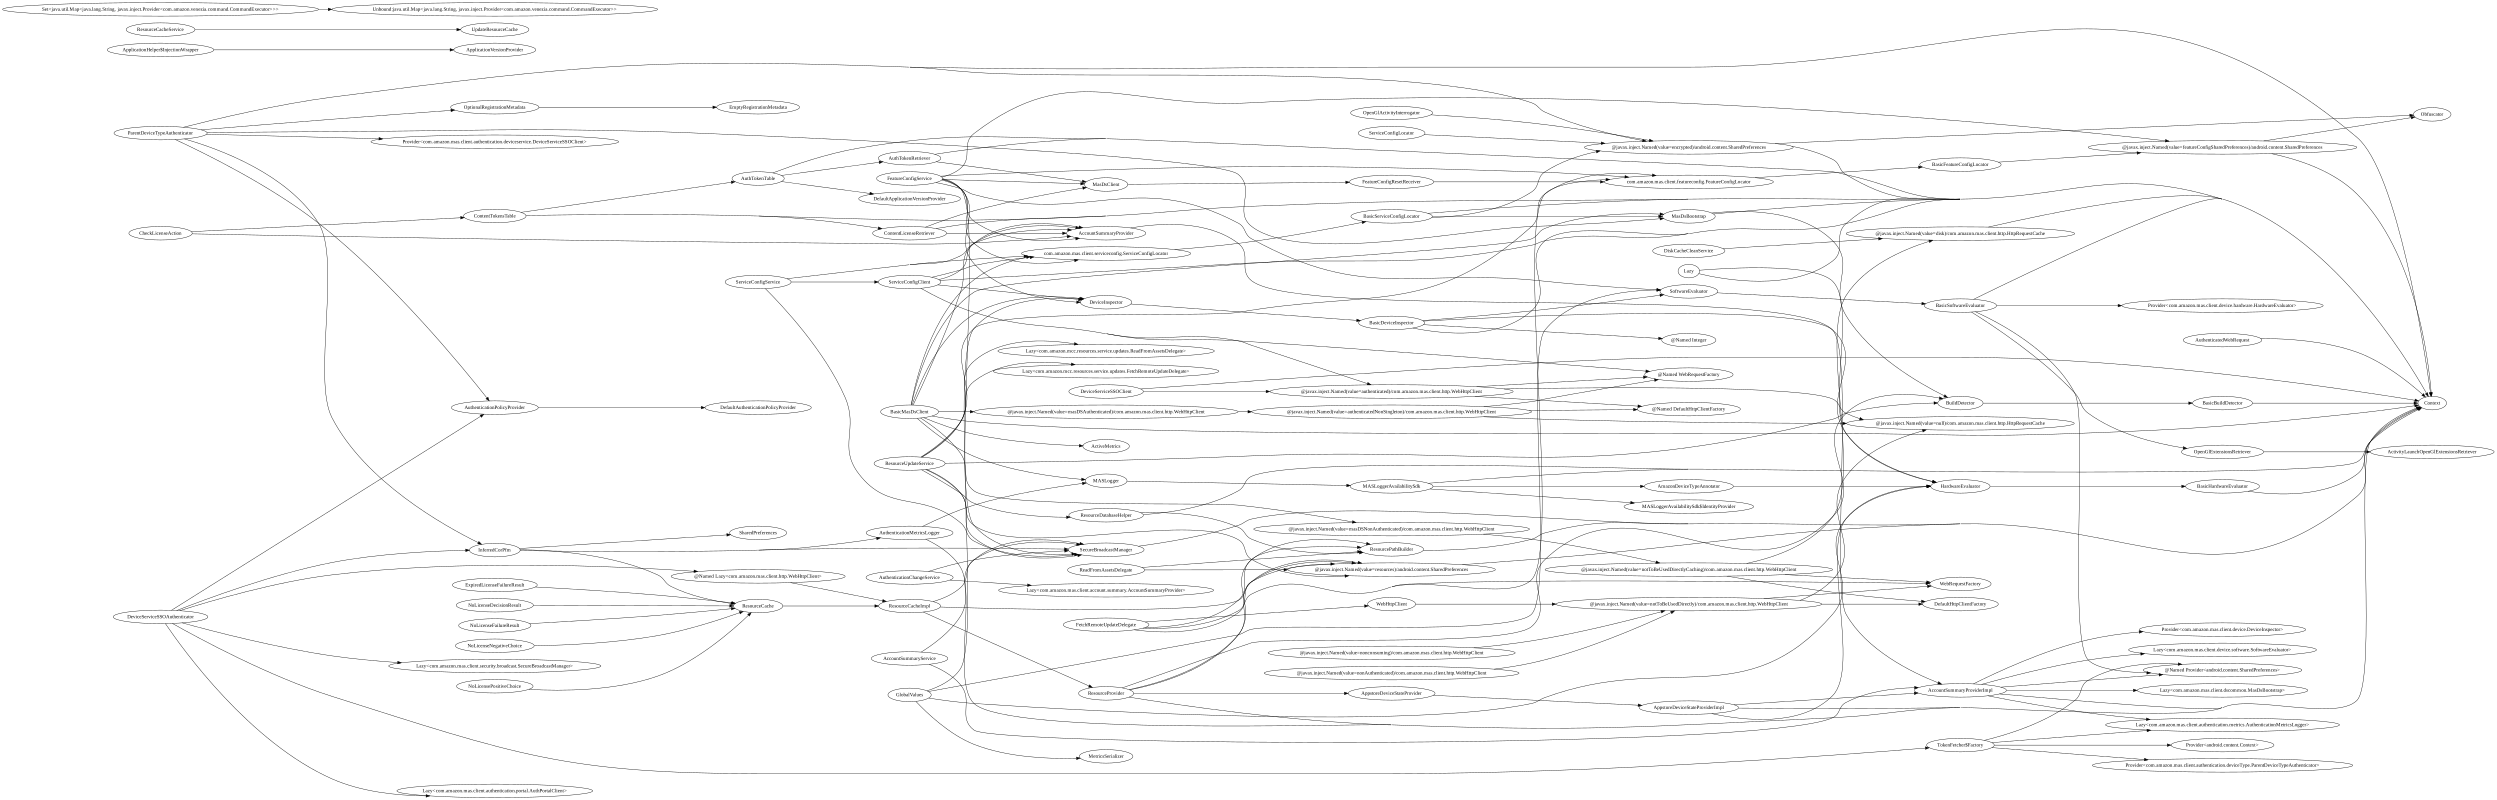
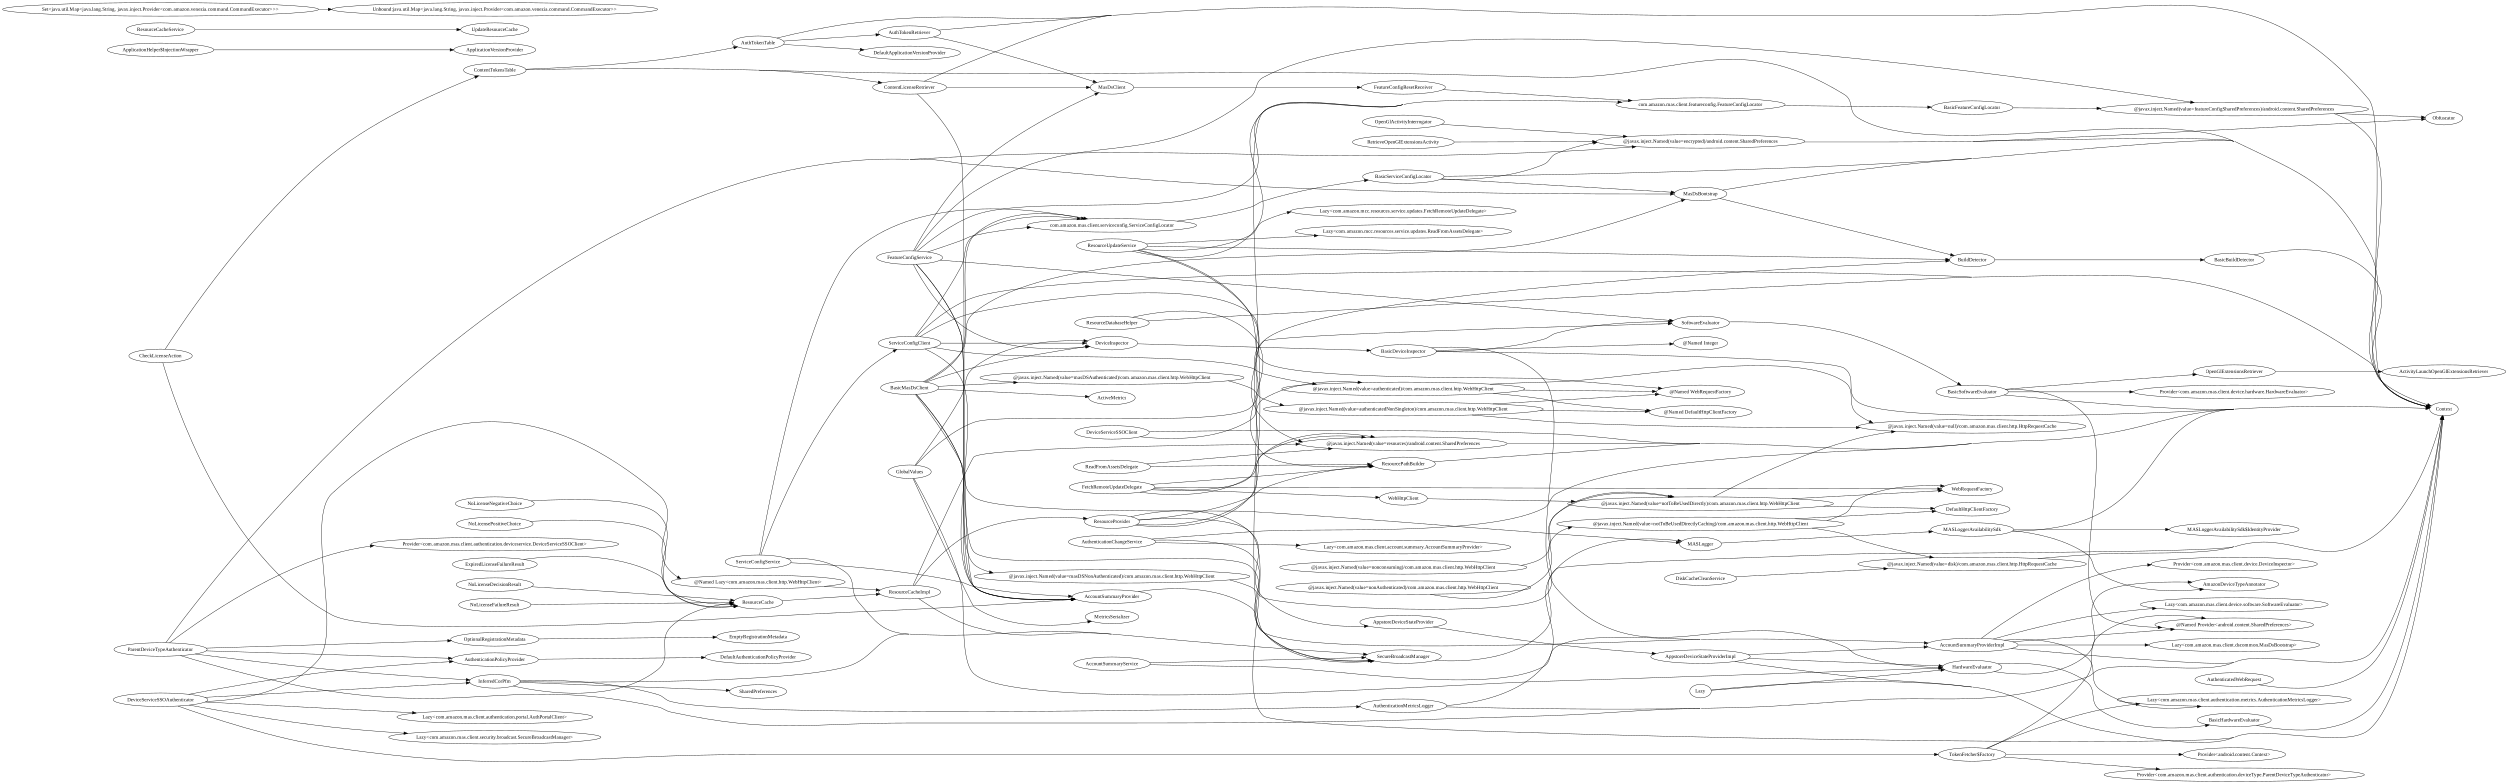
(1392, 133) -> (1403, 142)
(1674, 433) -> (1559, 493)
(1830, 486) -> (2094, 628)
(989, 508) -> none
